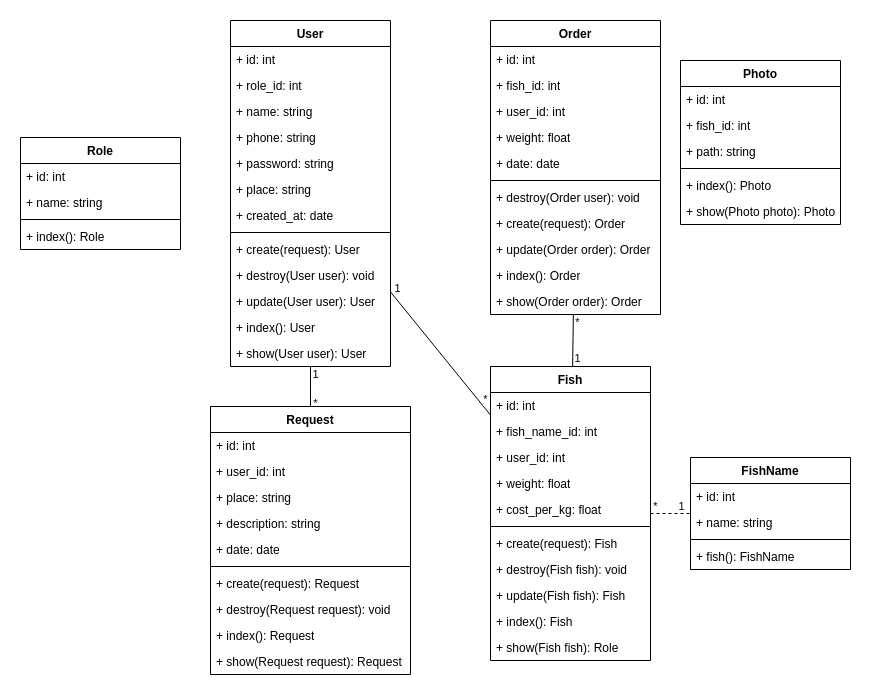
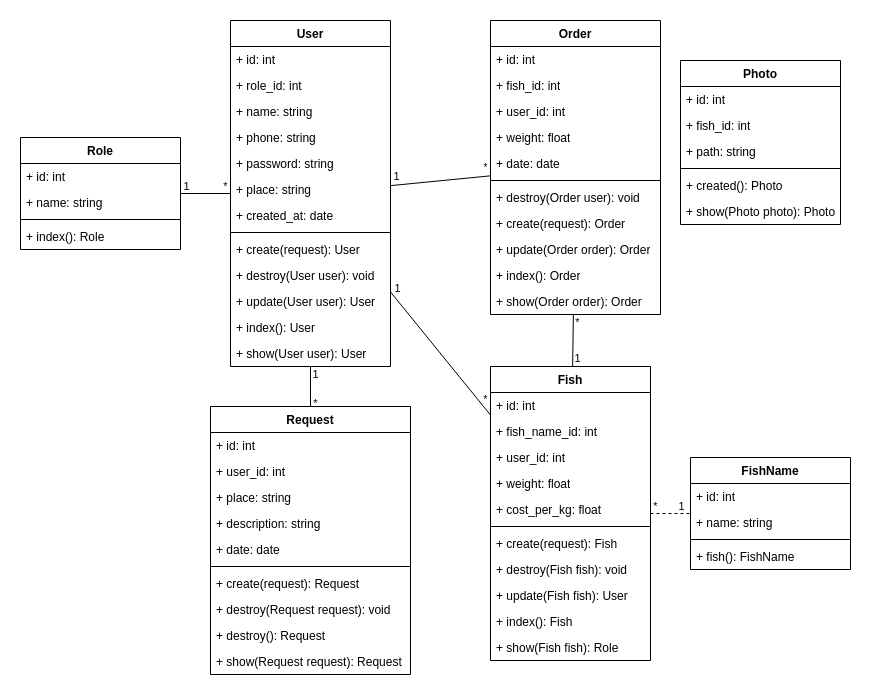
none -> (440, 181)
(736, 187) -> (744, 187)
none -> (206, 194)
(570, 597) -> (571, 597)
(271, 637) -> (279, 637)
